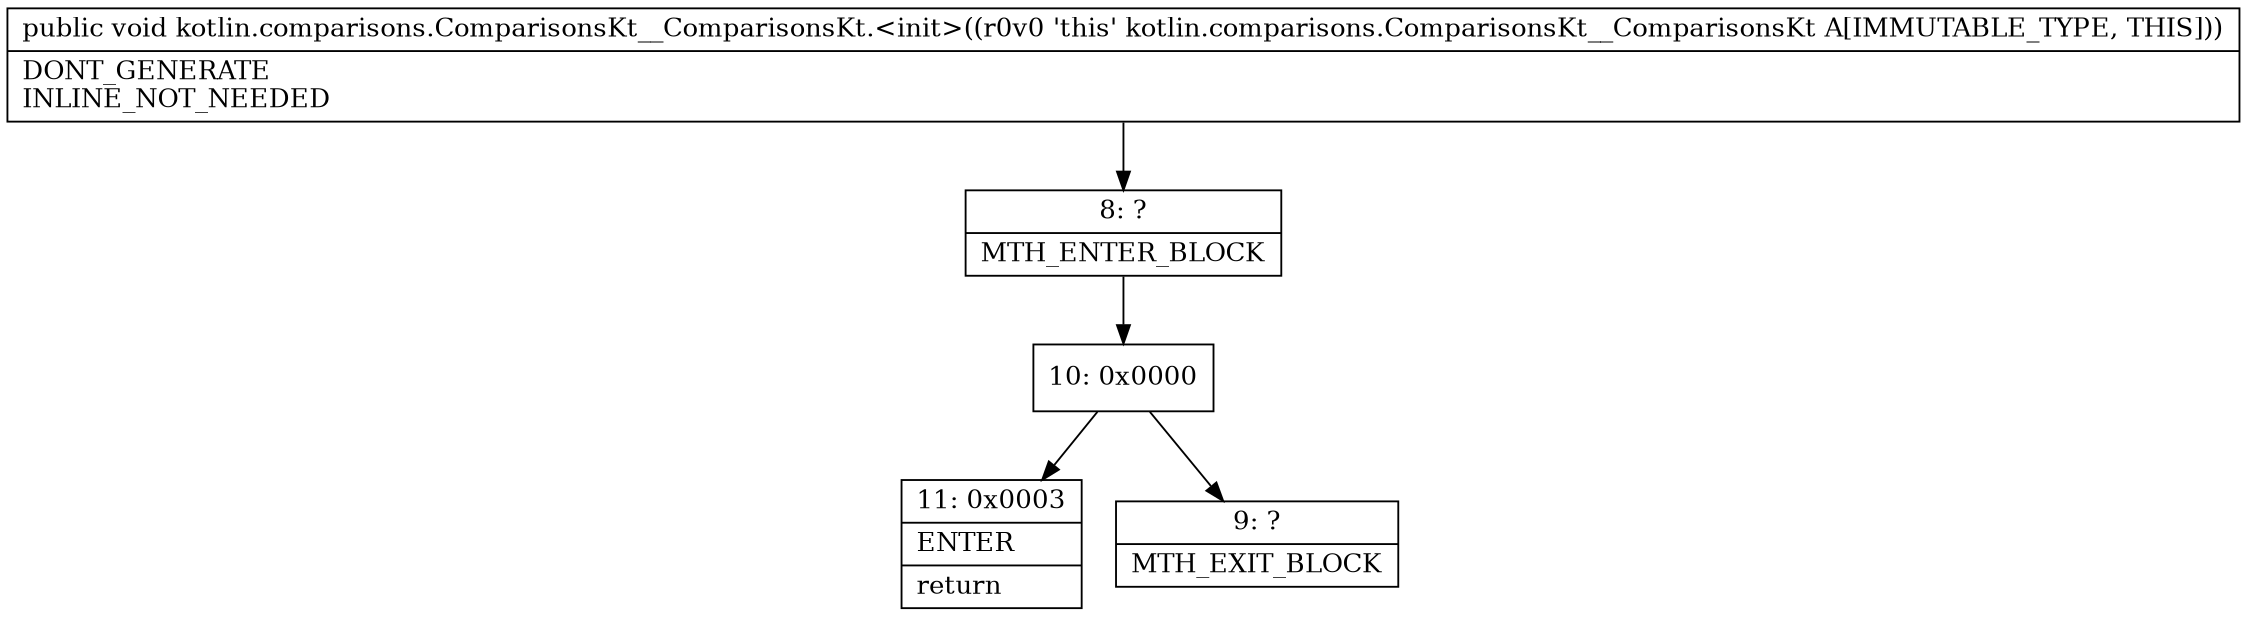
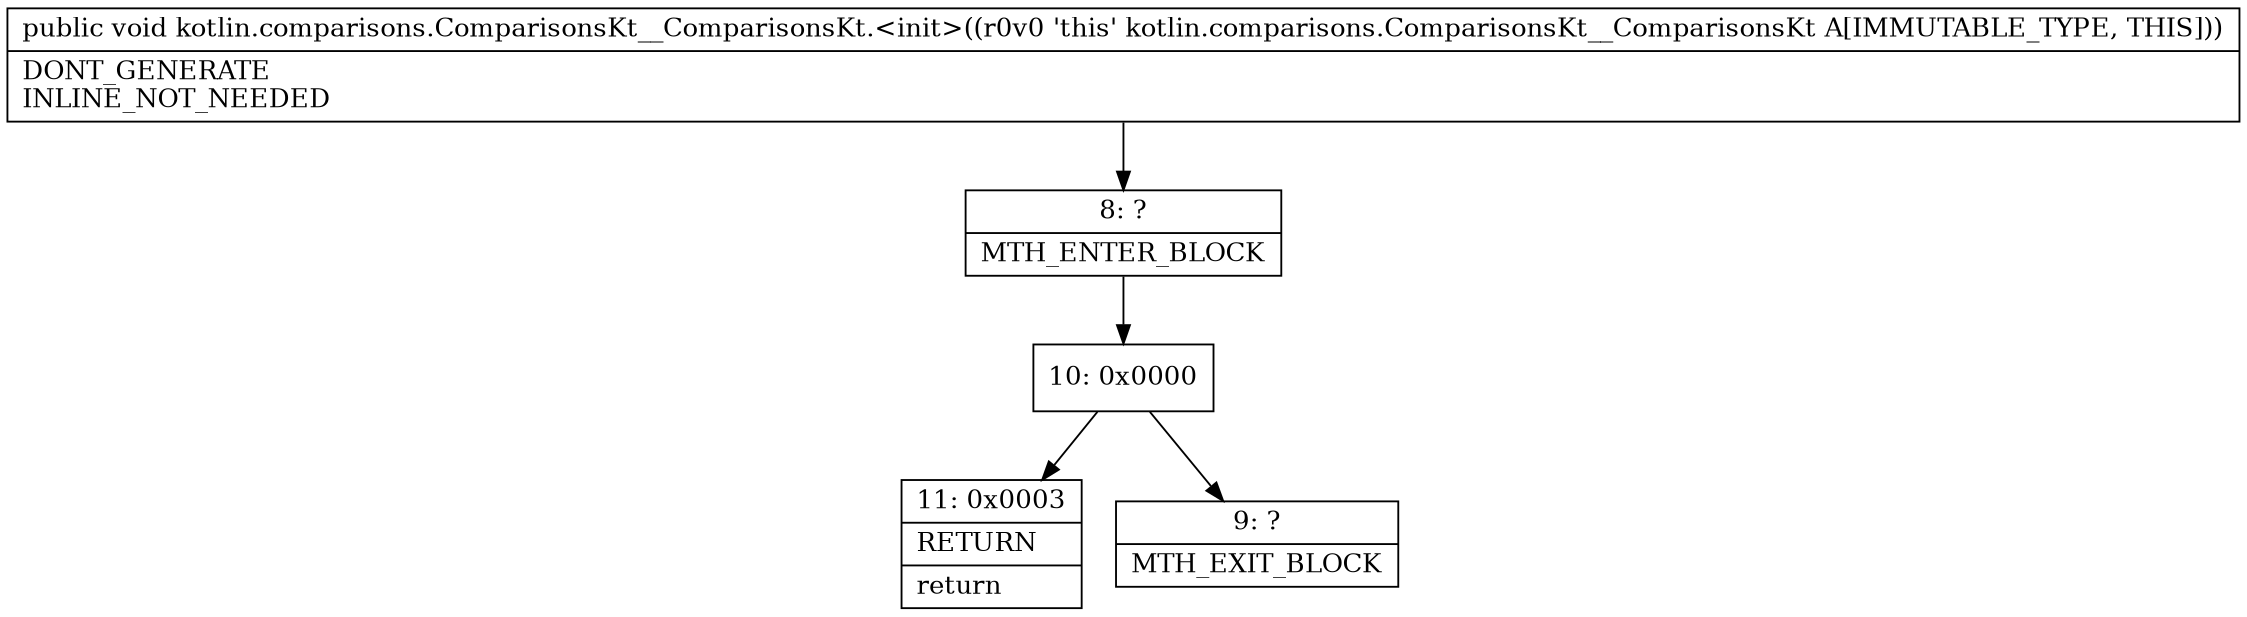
(966, 543) -> (977, 543)
